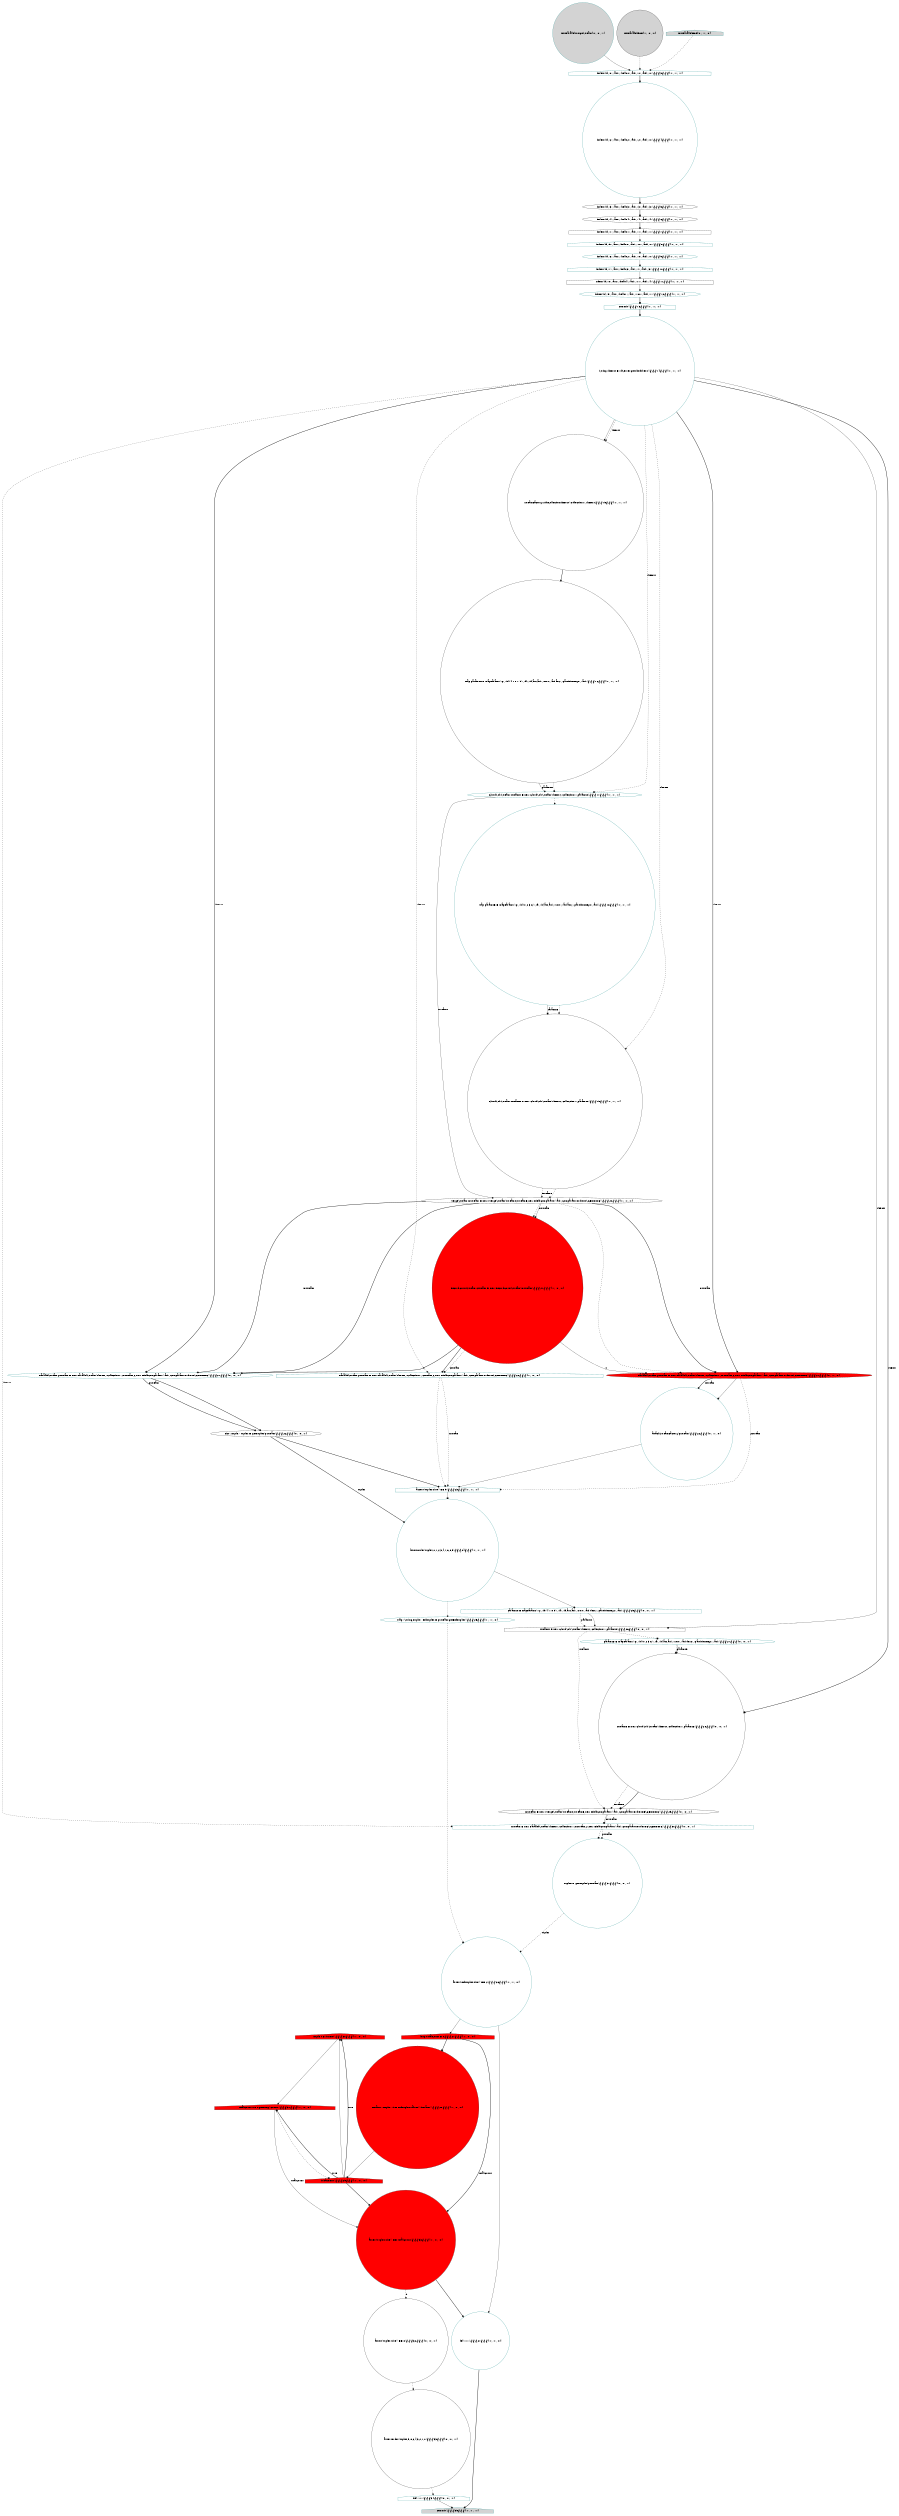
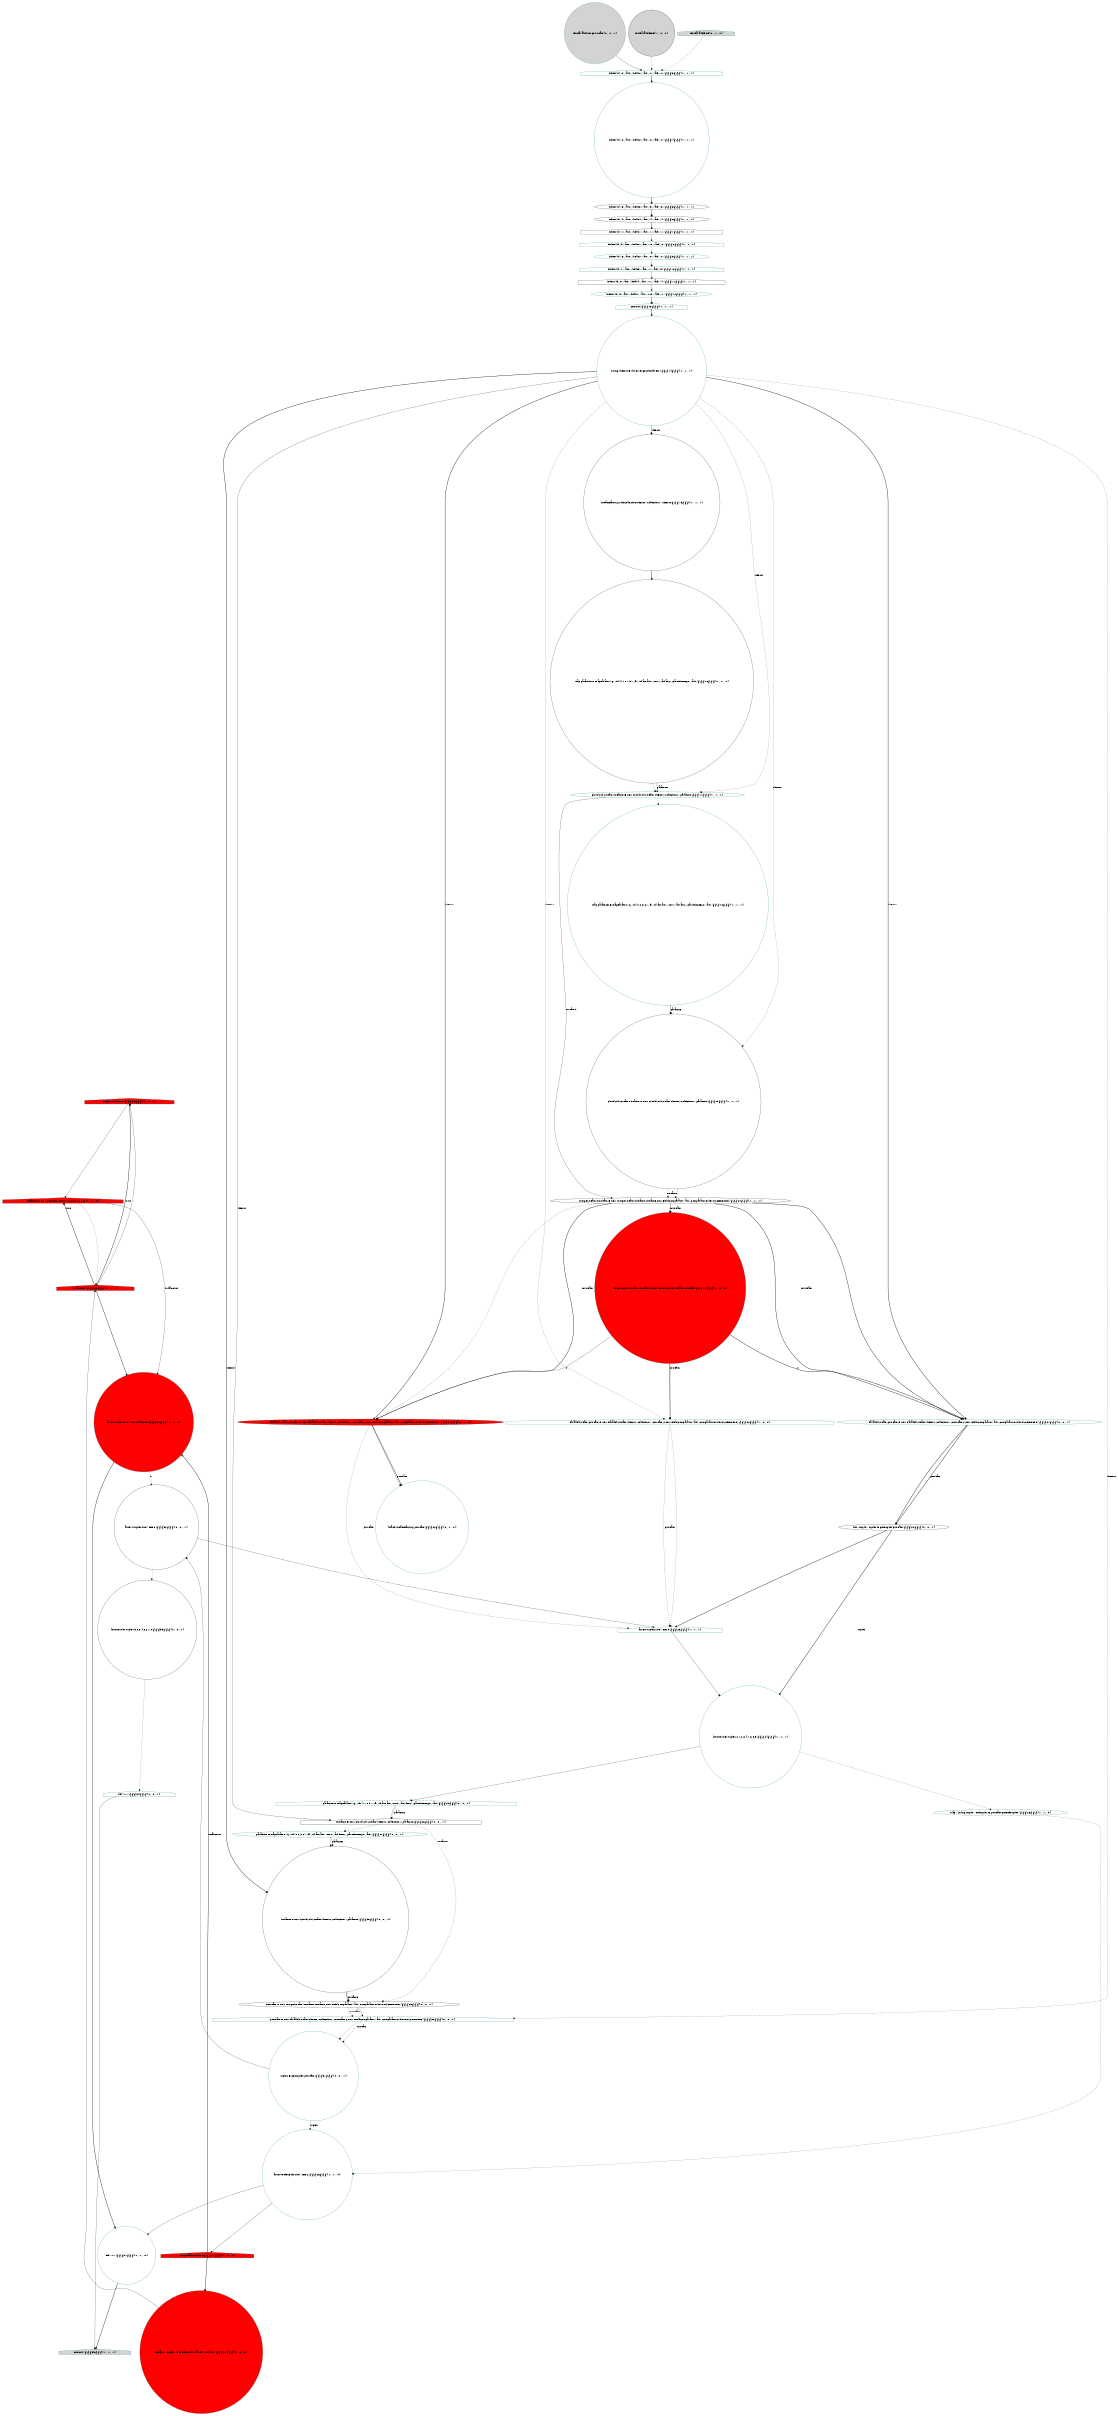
(551, 1465) -> (423, 1589)
none -> (201, 1832)
